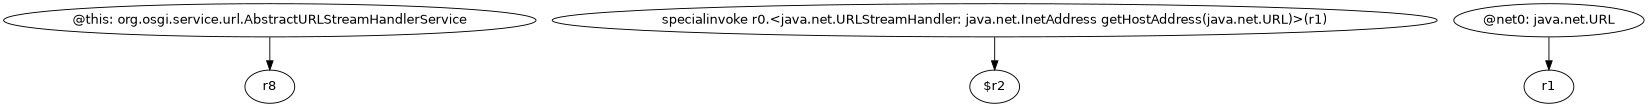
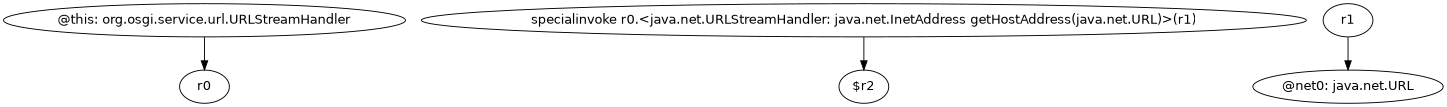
(270, 20) -> (204, 20)
(1549, 49) -> (1348, 49)
(270, 87) -> (204, 87)
